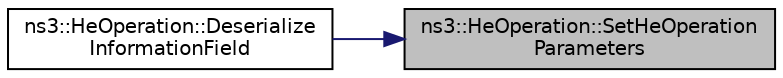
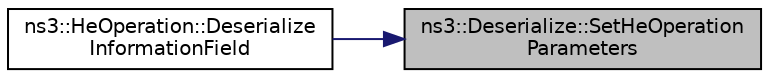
(590, 39) -> (583, 39)
